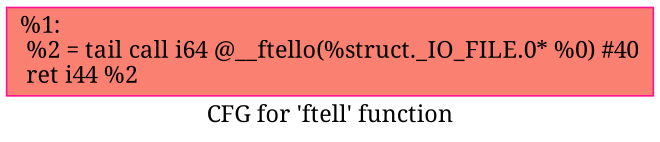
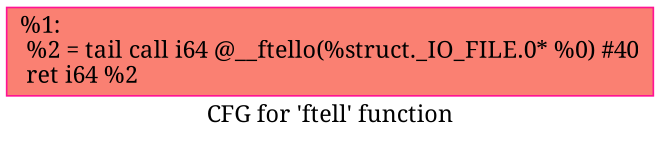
(79, 76) -> (79, 76)
